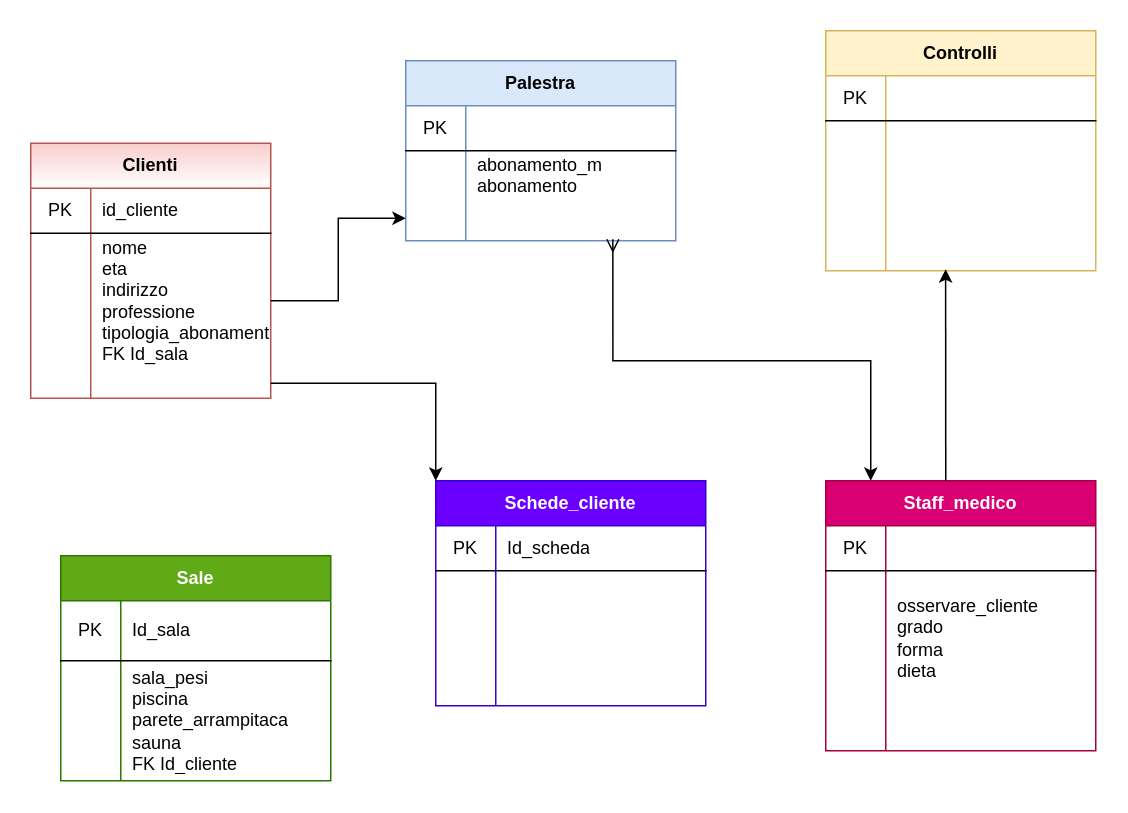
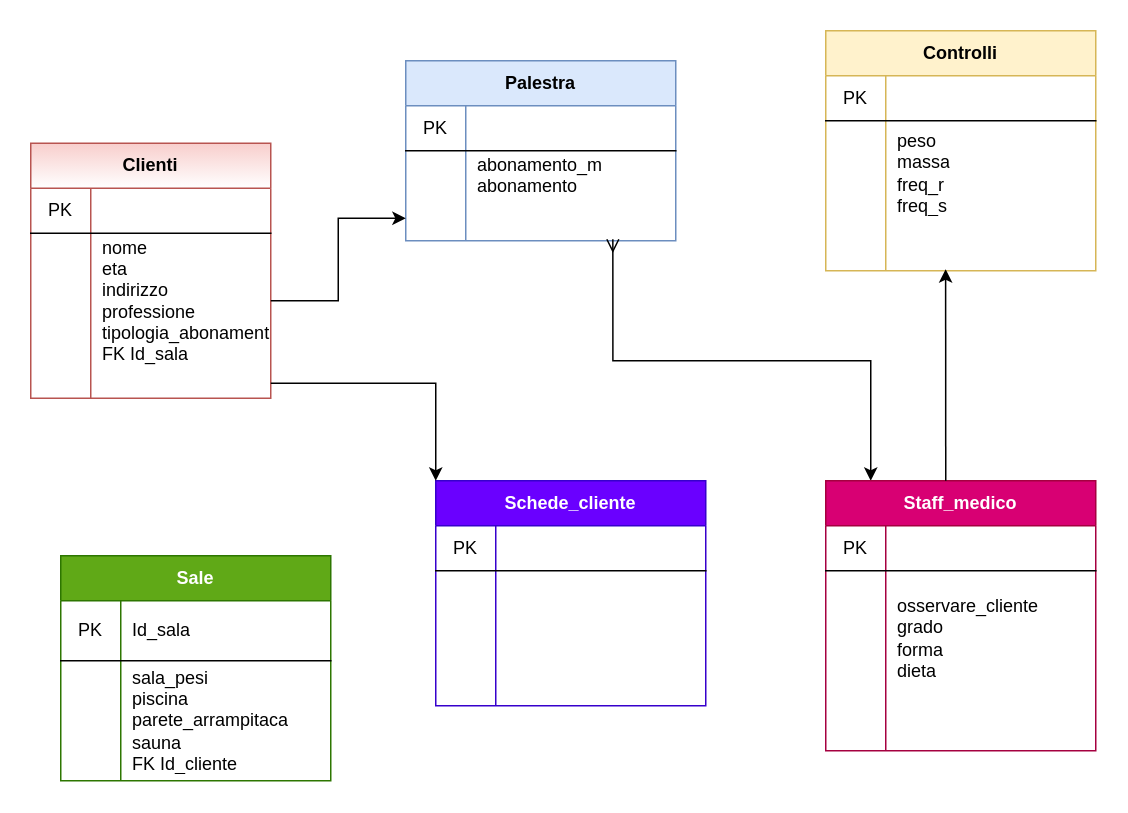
none -> (991, 173)
(181, 211) -> none
(601, 548) -> none
